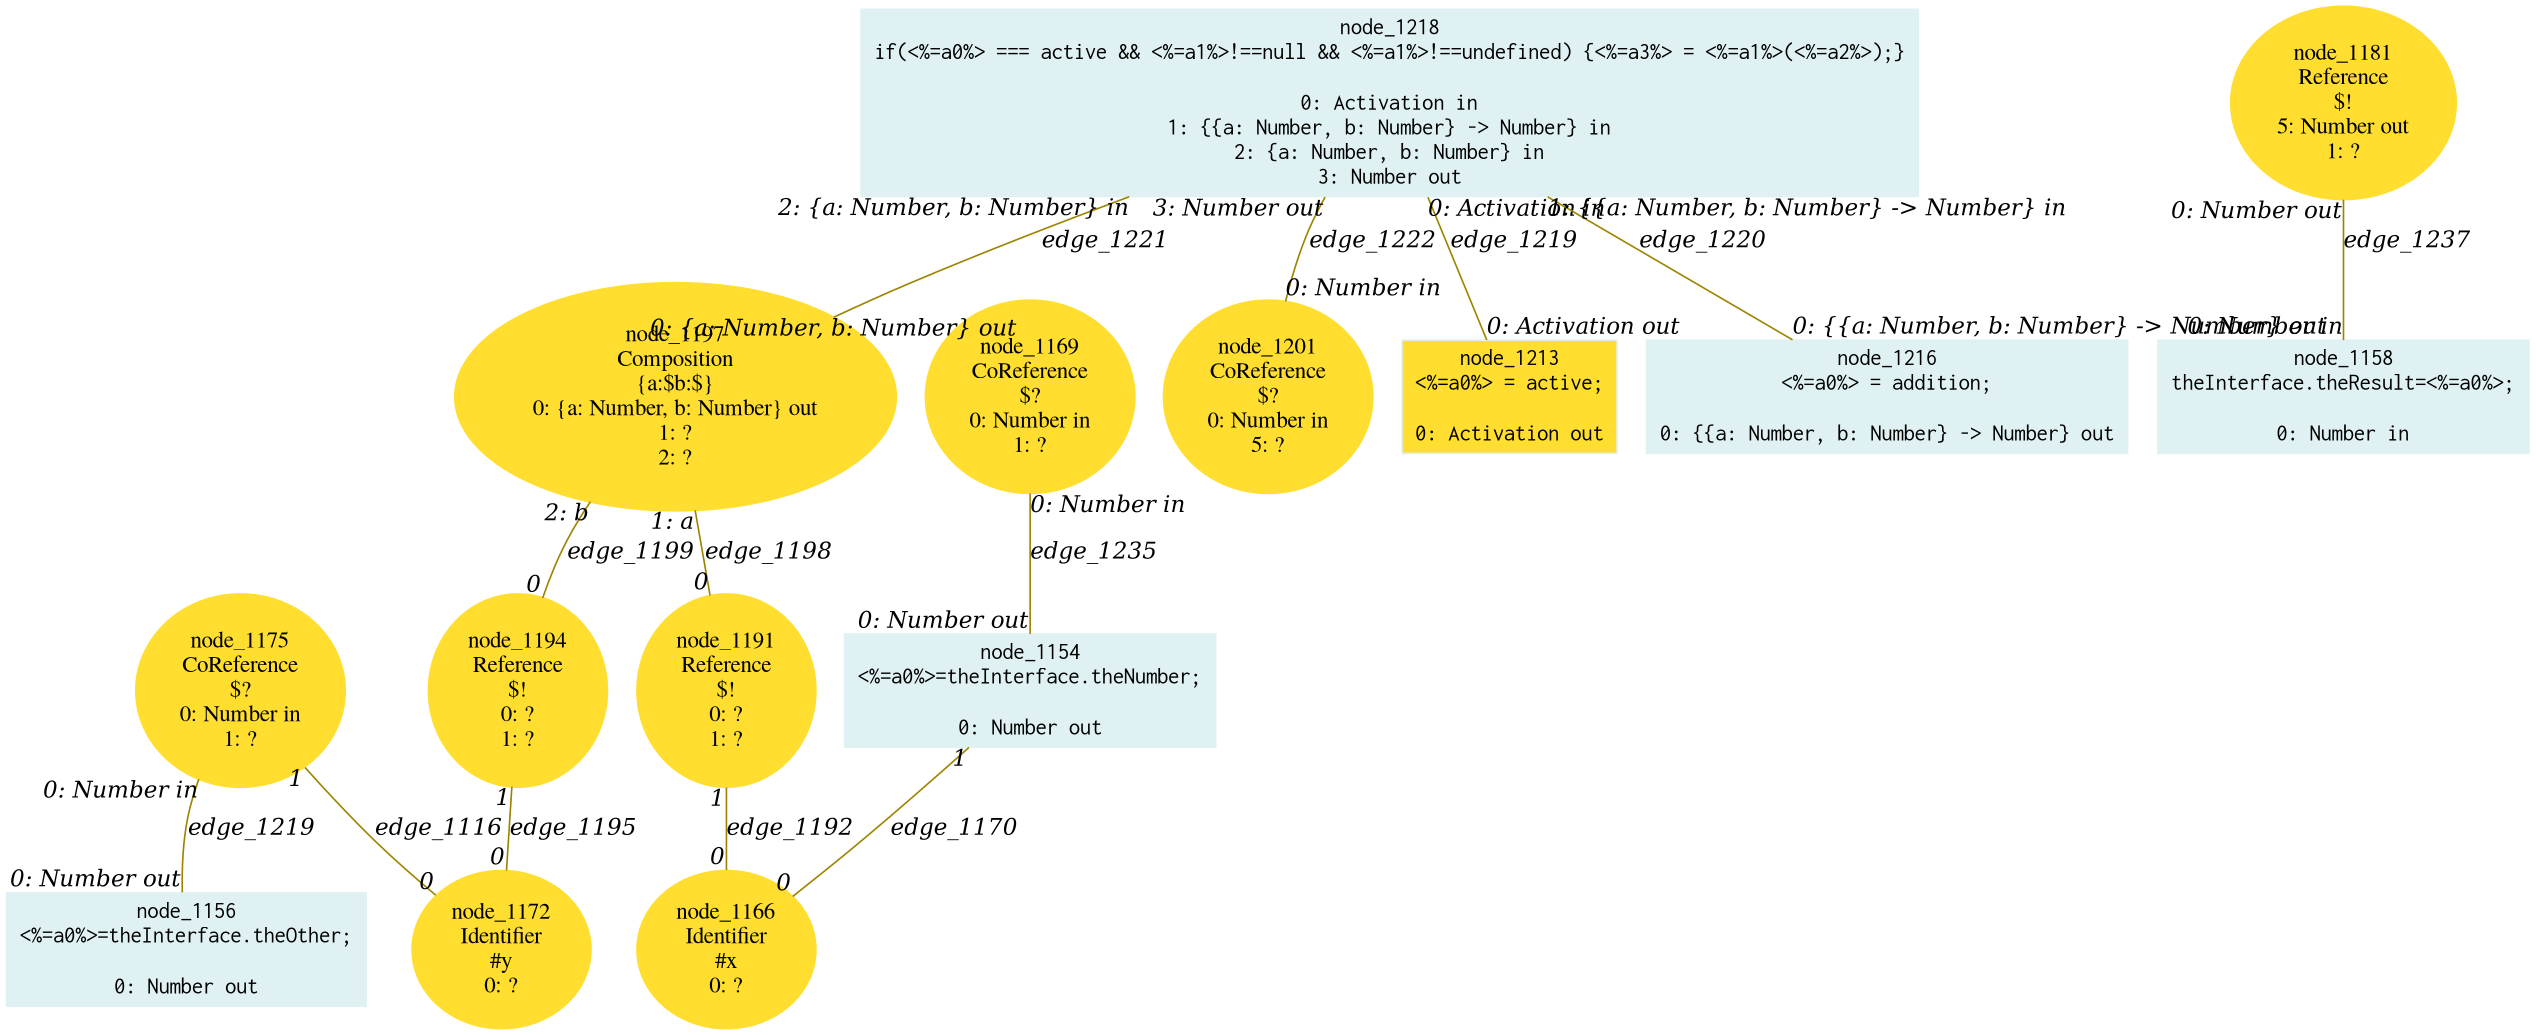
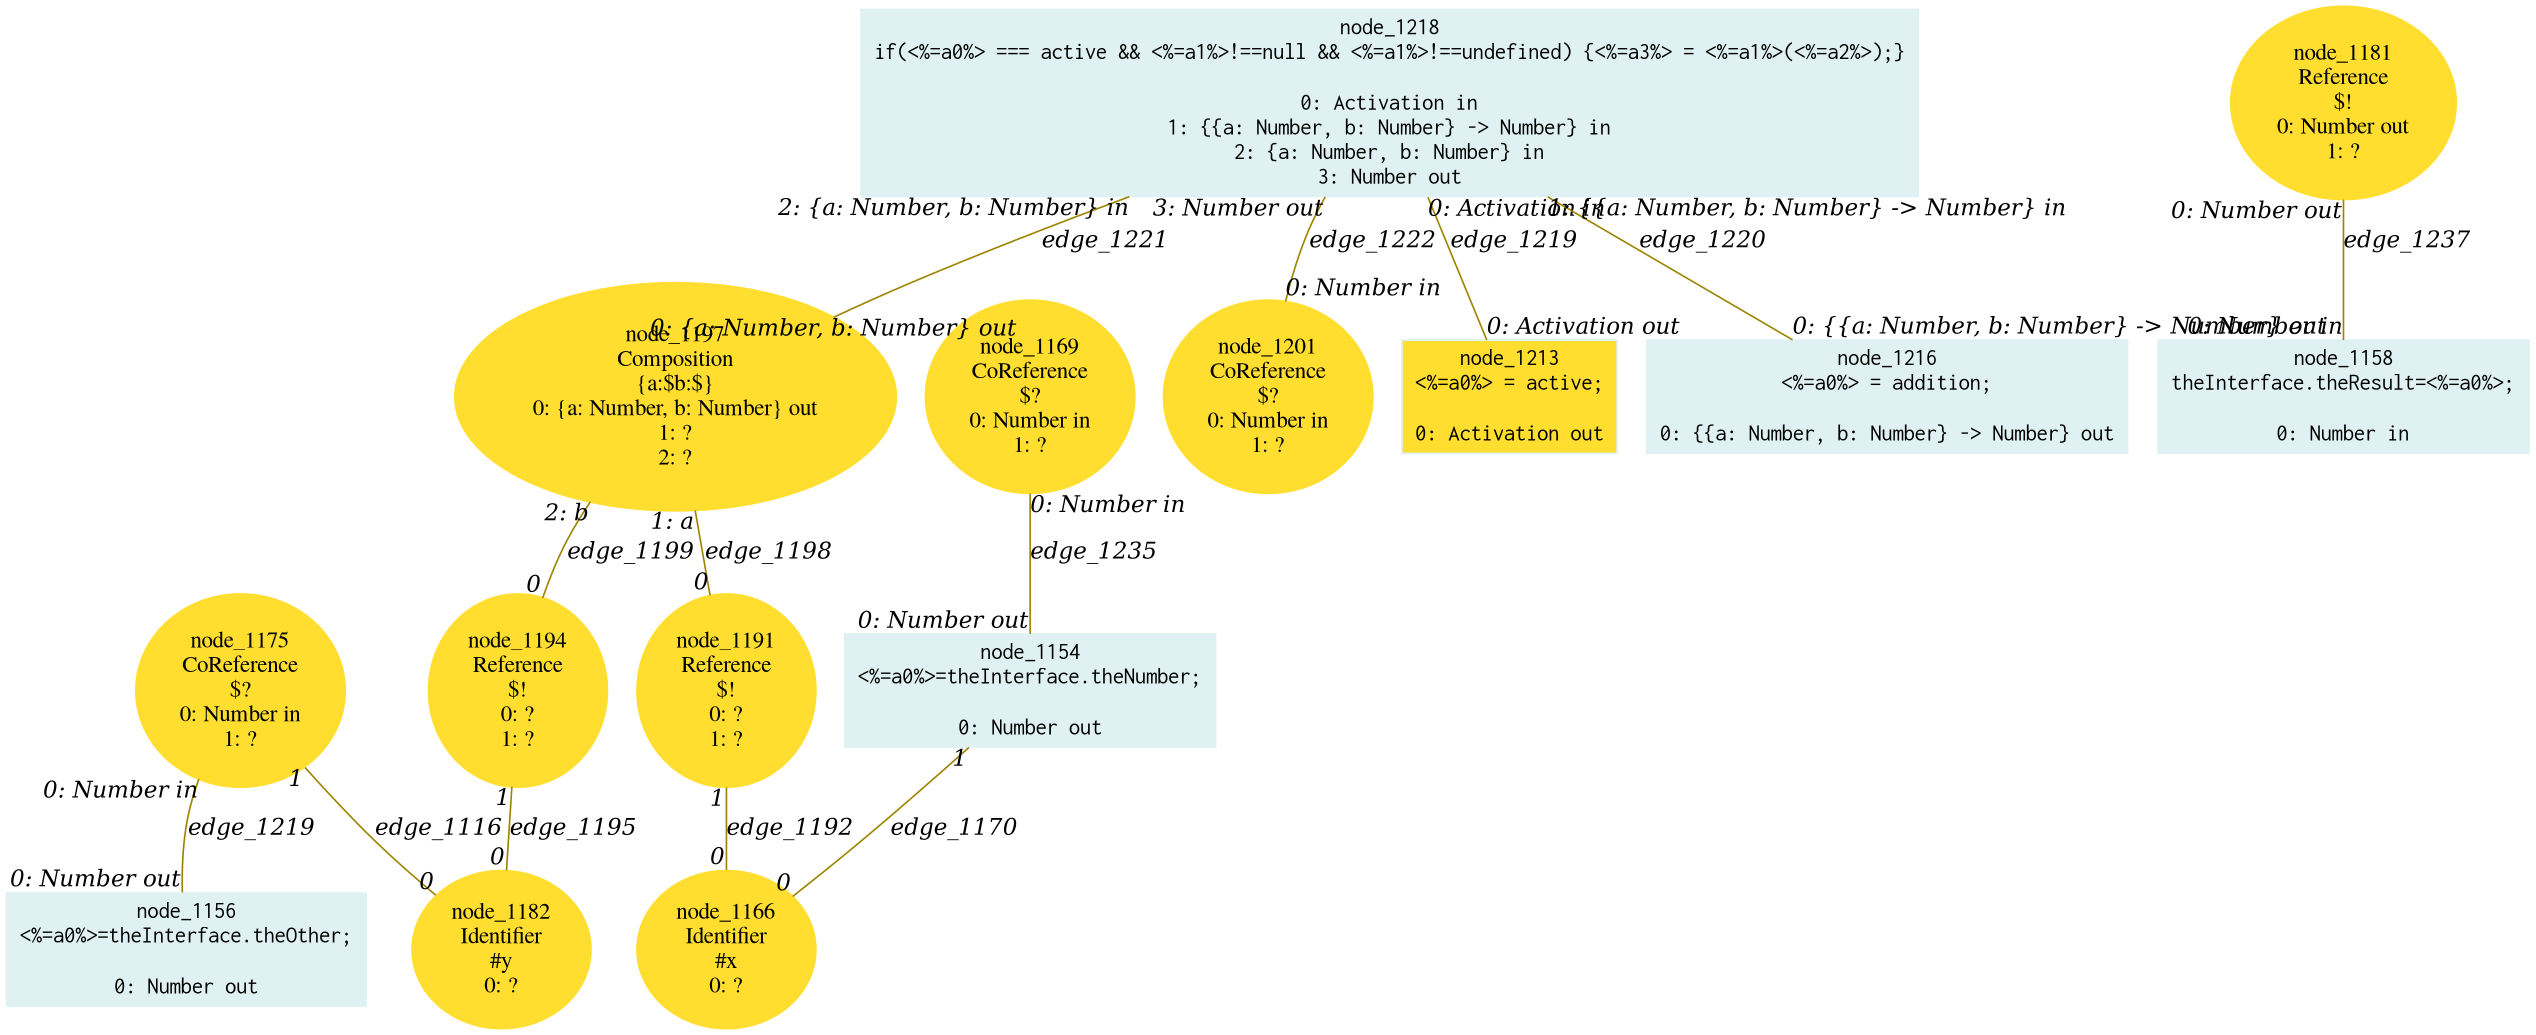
(2343, 103) -> (2343, 103)
(1268, 397) -> (1268, 397)
(502, 950) -> (502, 950)
